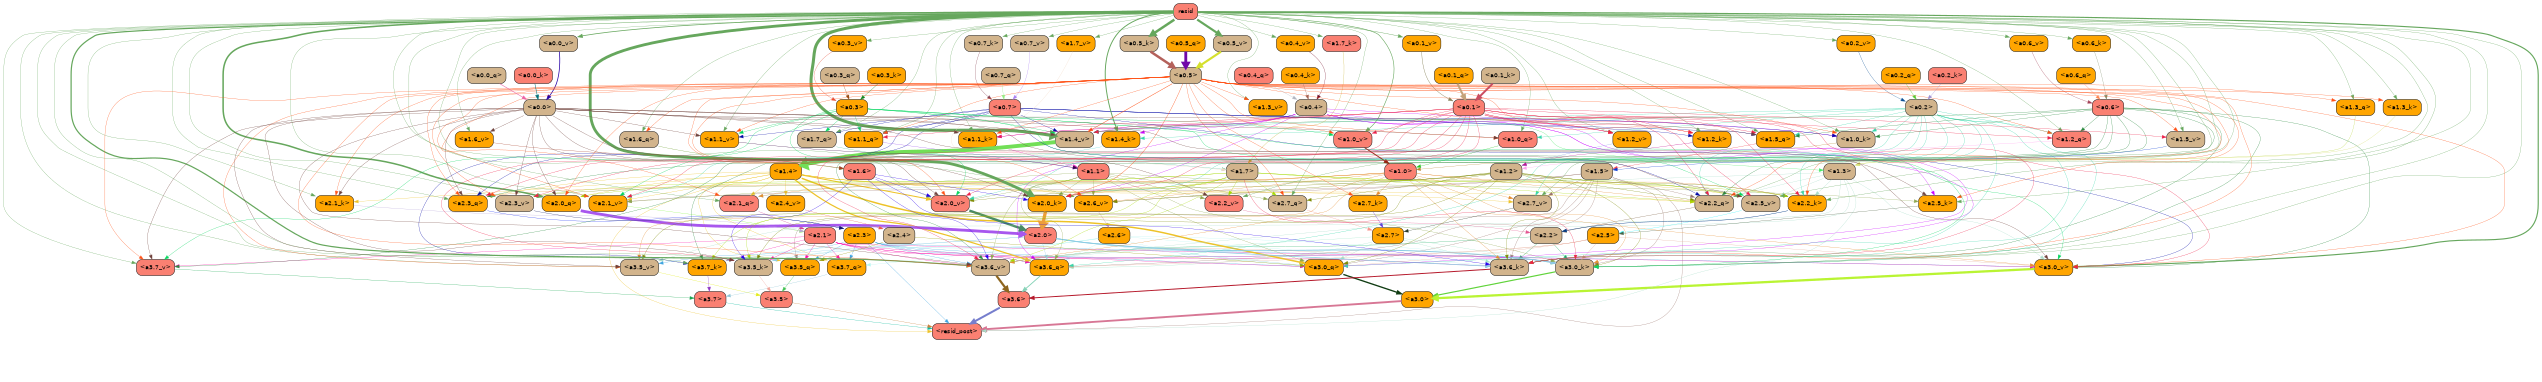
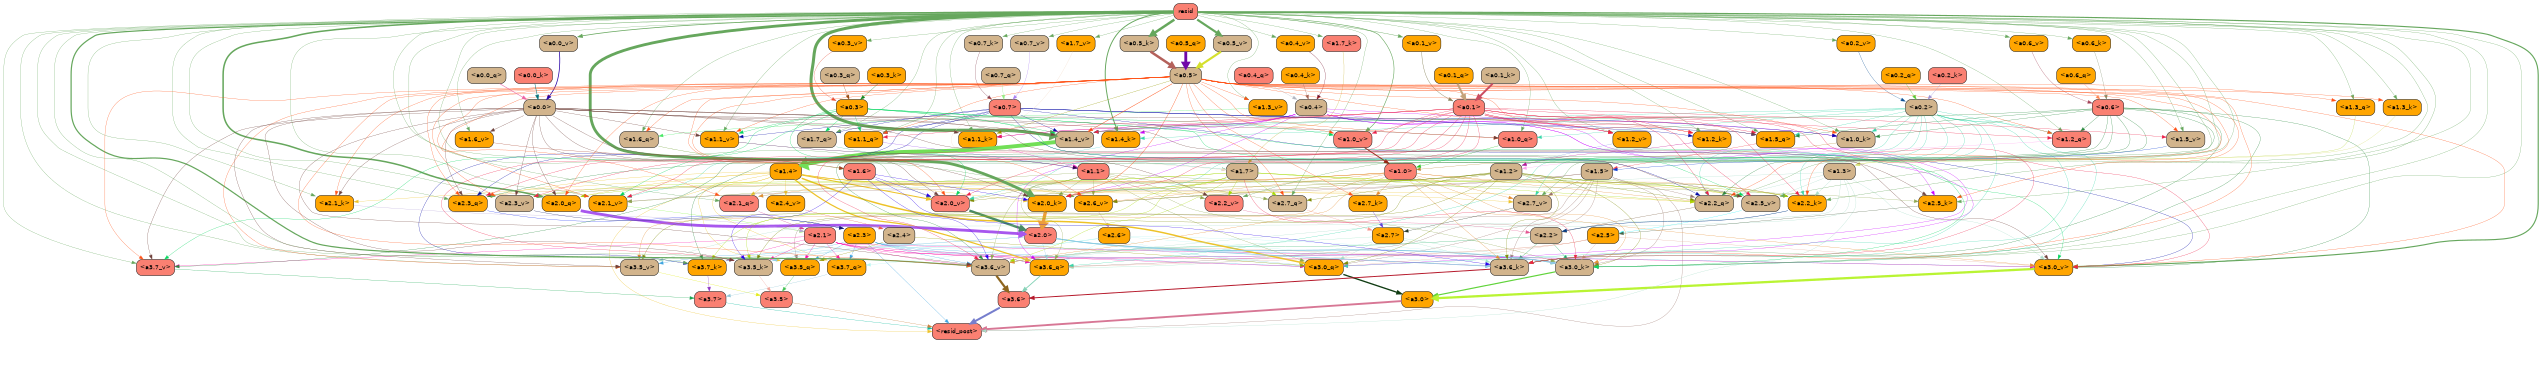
(1086, 106) -> (1086, 106)
(1552, 141) -> (1088, 114)
(677, 191) -> (946, 192)
